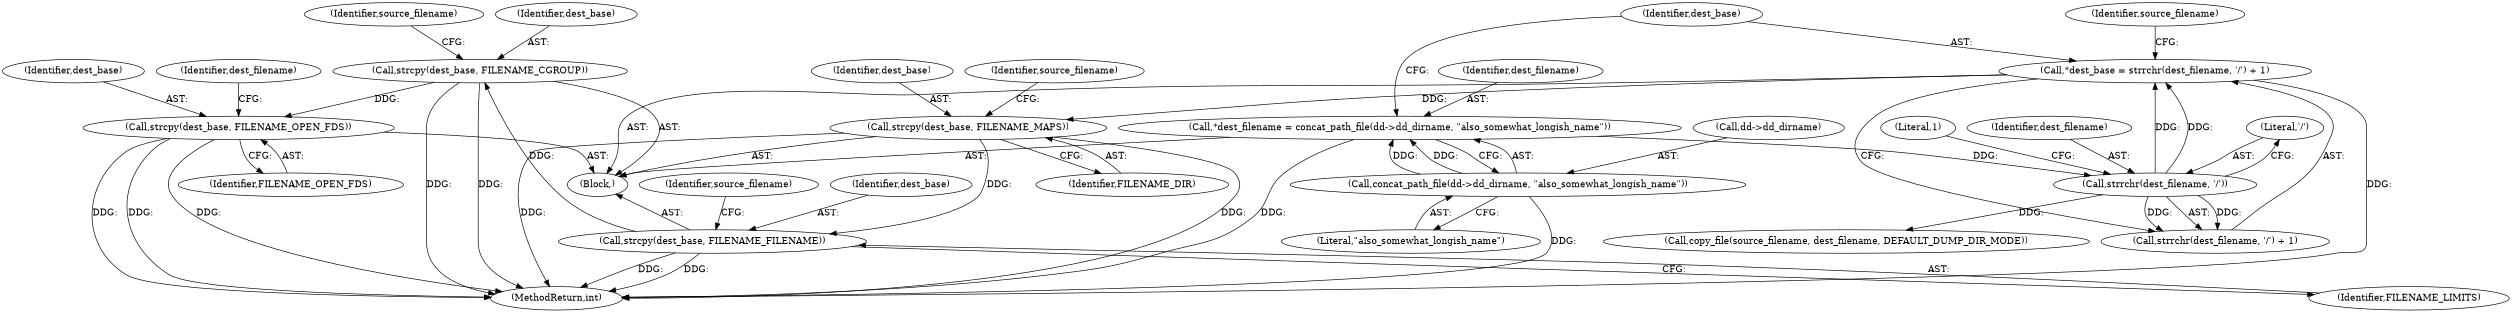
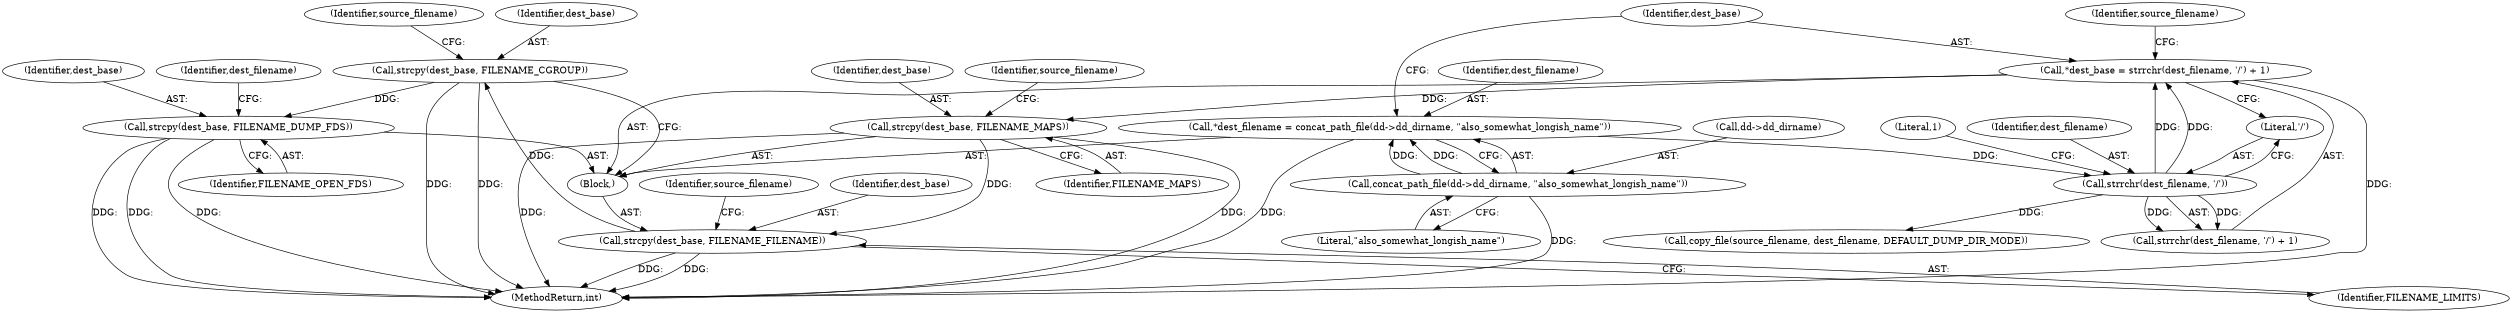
(239, 128) -> (239, 128)
(671, 128) -> (671, 128)
(1895, 177) -> (2223, 98)
(1132, 185) -> (1132, 185)
(656, 213) -> (618, 216)
